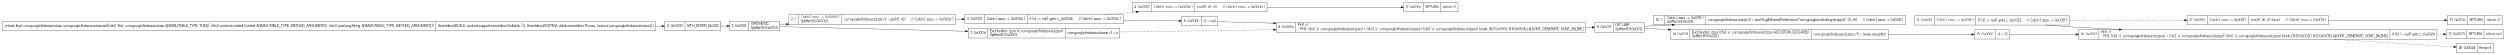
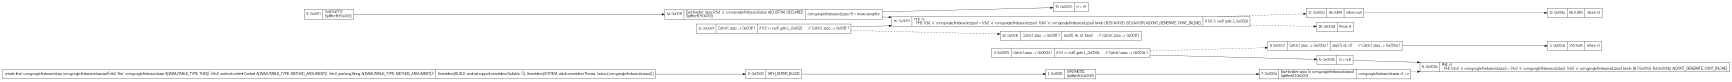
(1432, 7) -> (1576, 46)
(872, 19) -> none
(1779, 20) -> none
(2387, 20) -> (1454, 13)
(1623, 25) -> (334, 12)
(1589, 27) -> none
(2043, 34) -> (886, 17)
